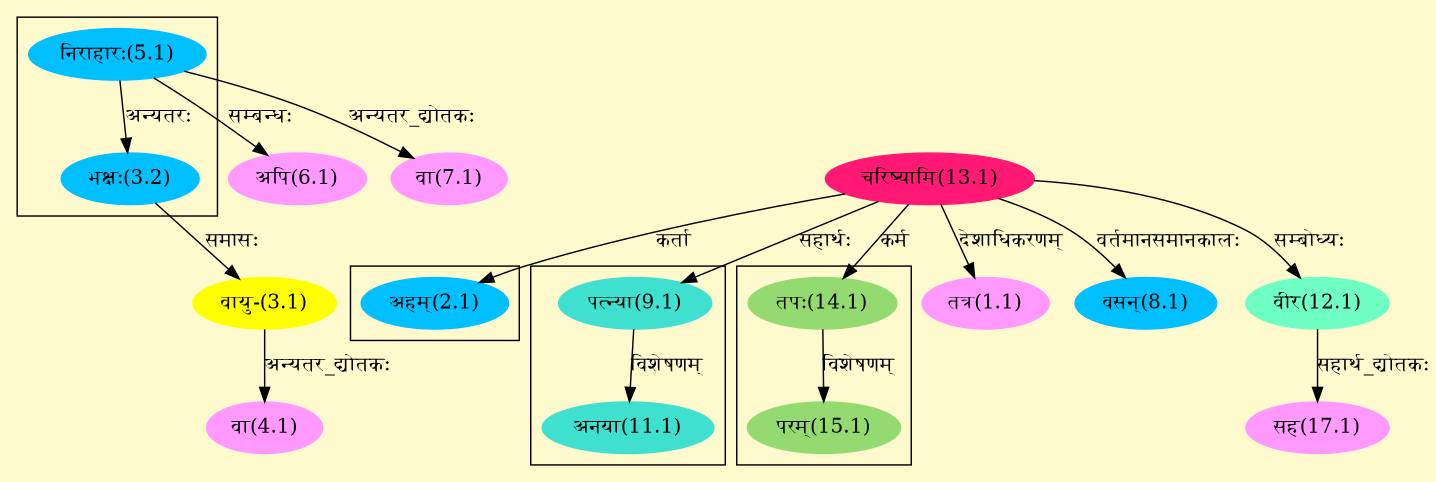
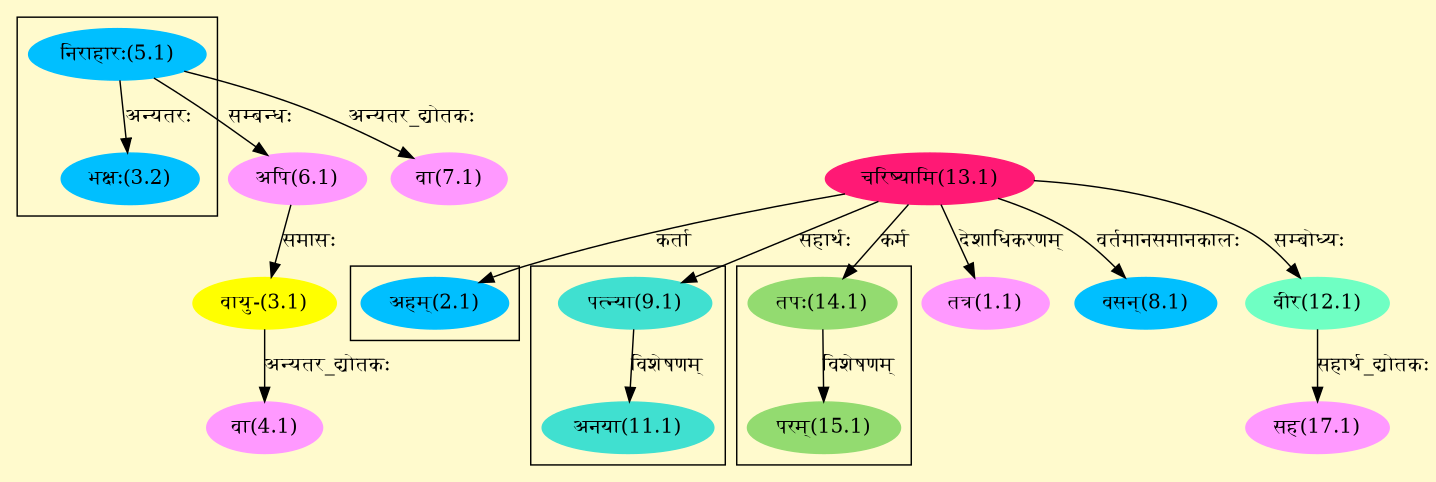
(192, 236) -> (283, 234)
